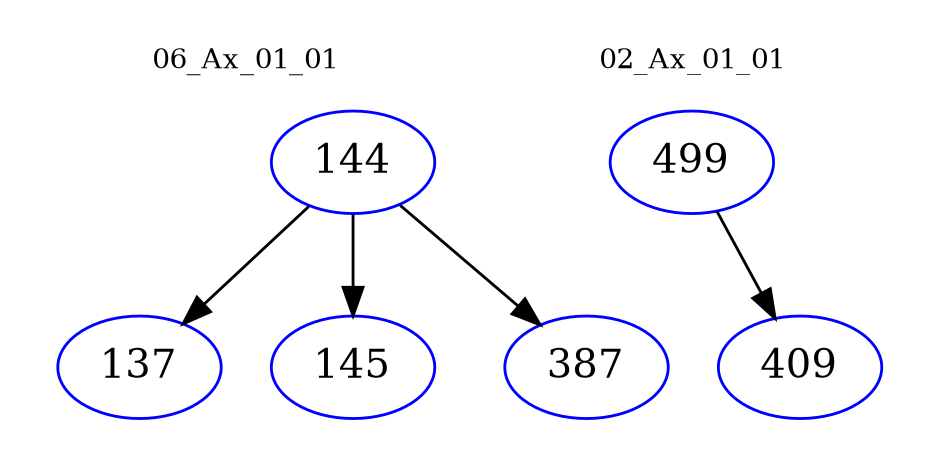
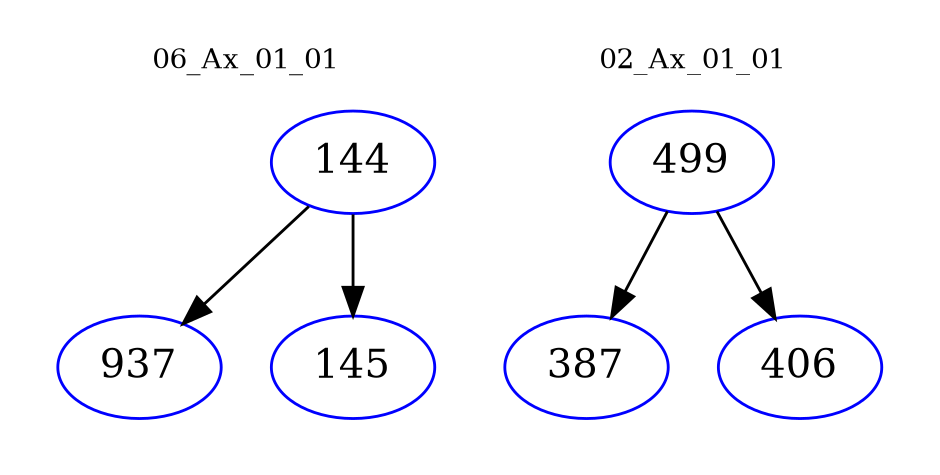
(438, 238) -> (646, 251)
(140, 367) -> (140, 367)
(800, 367) -> (800, 367)
